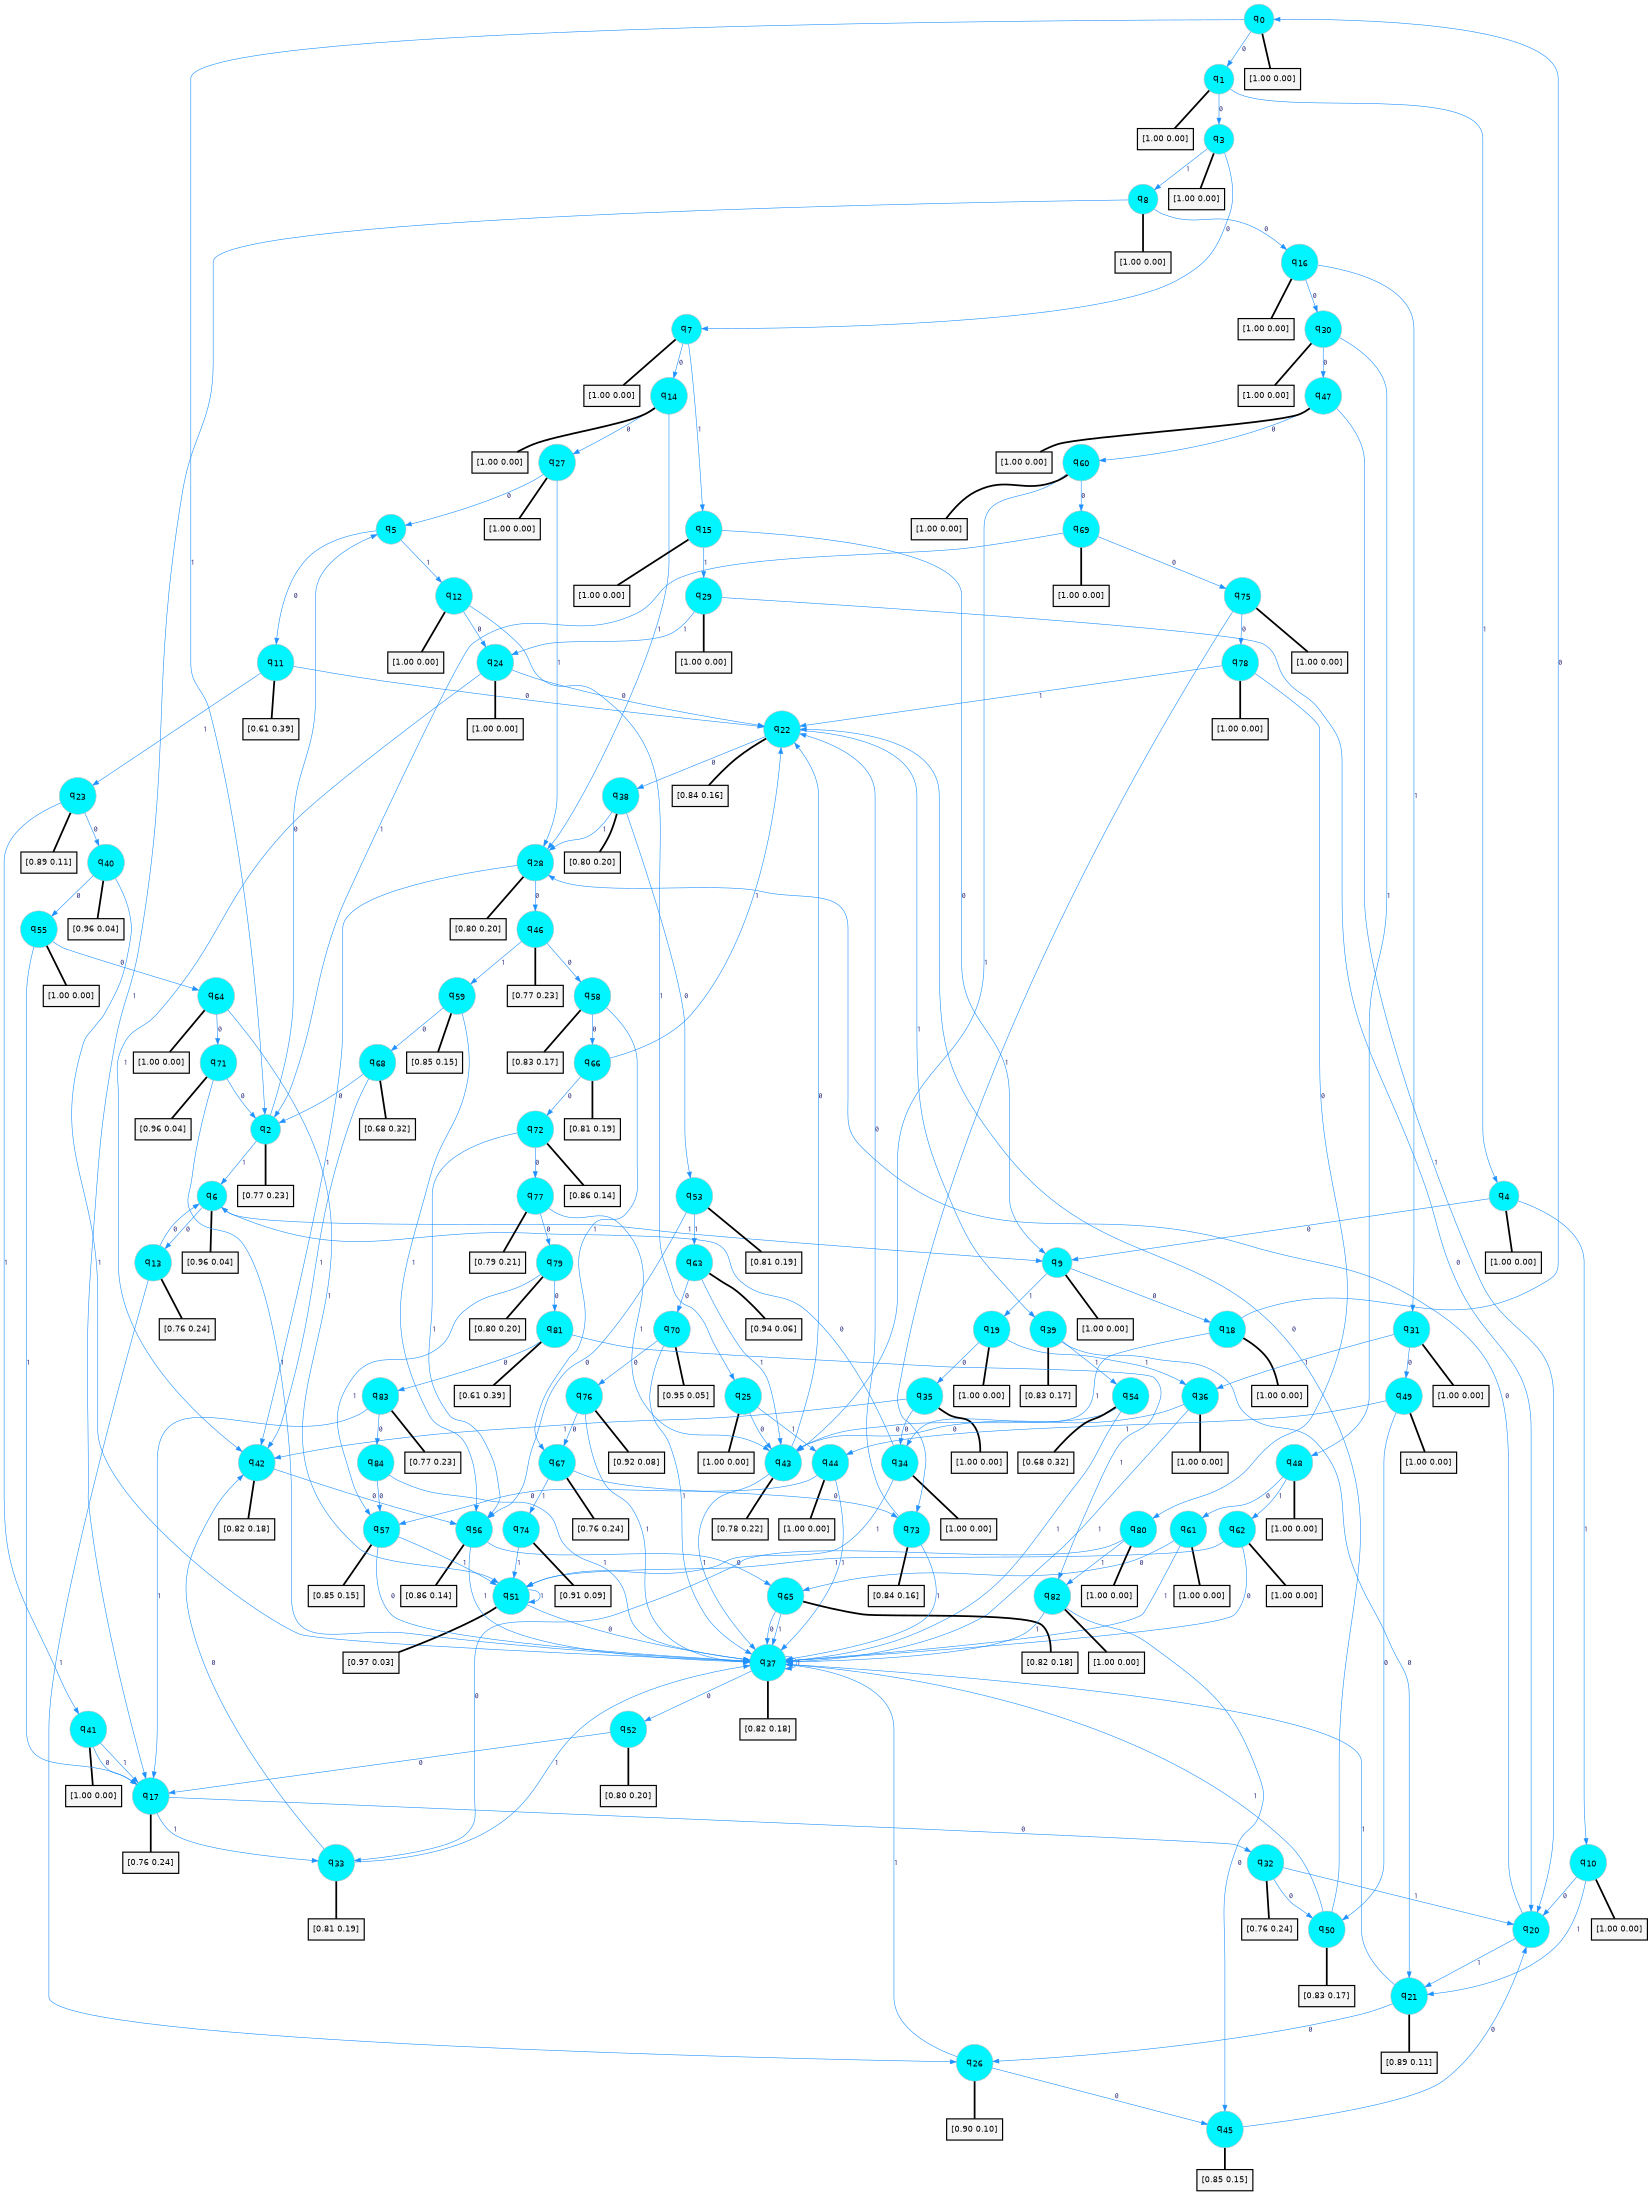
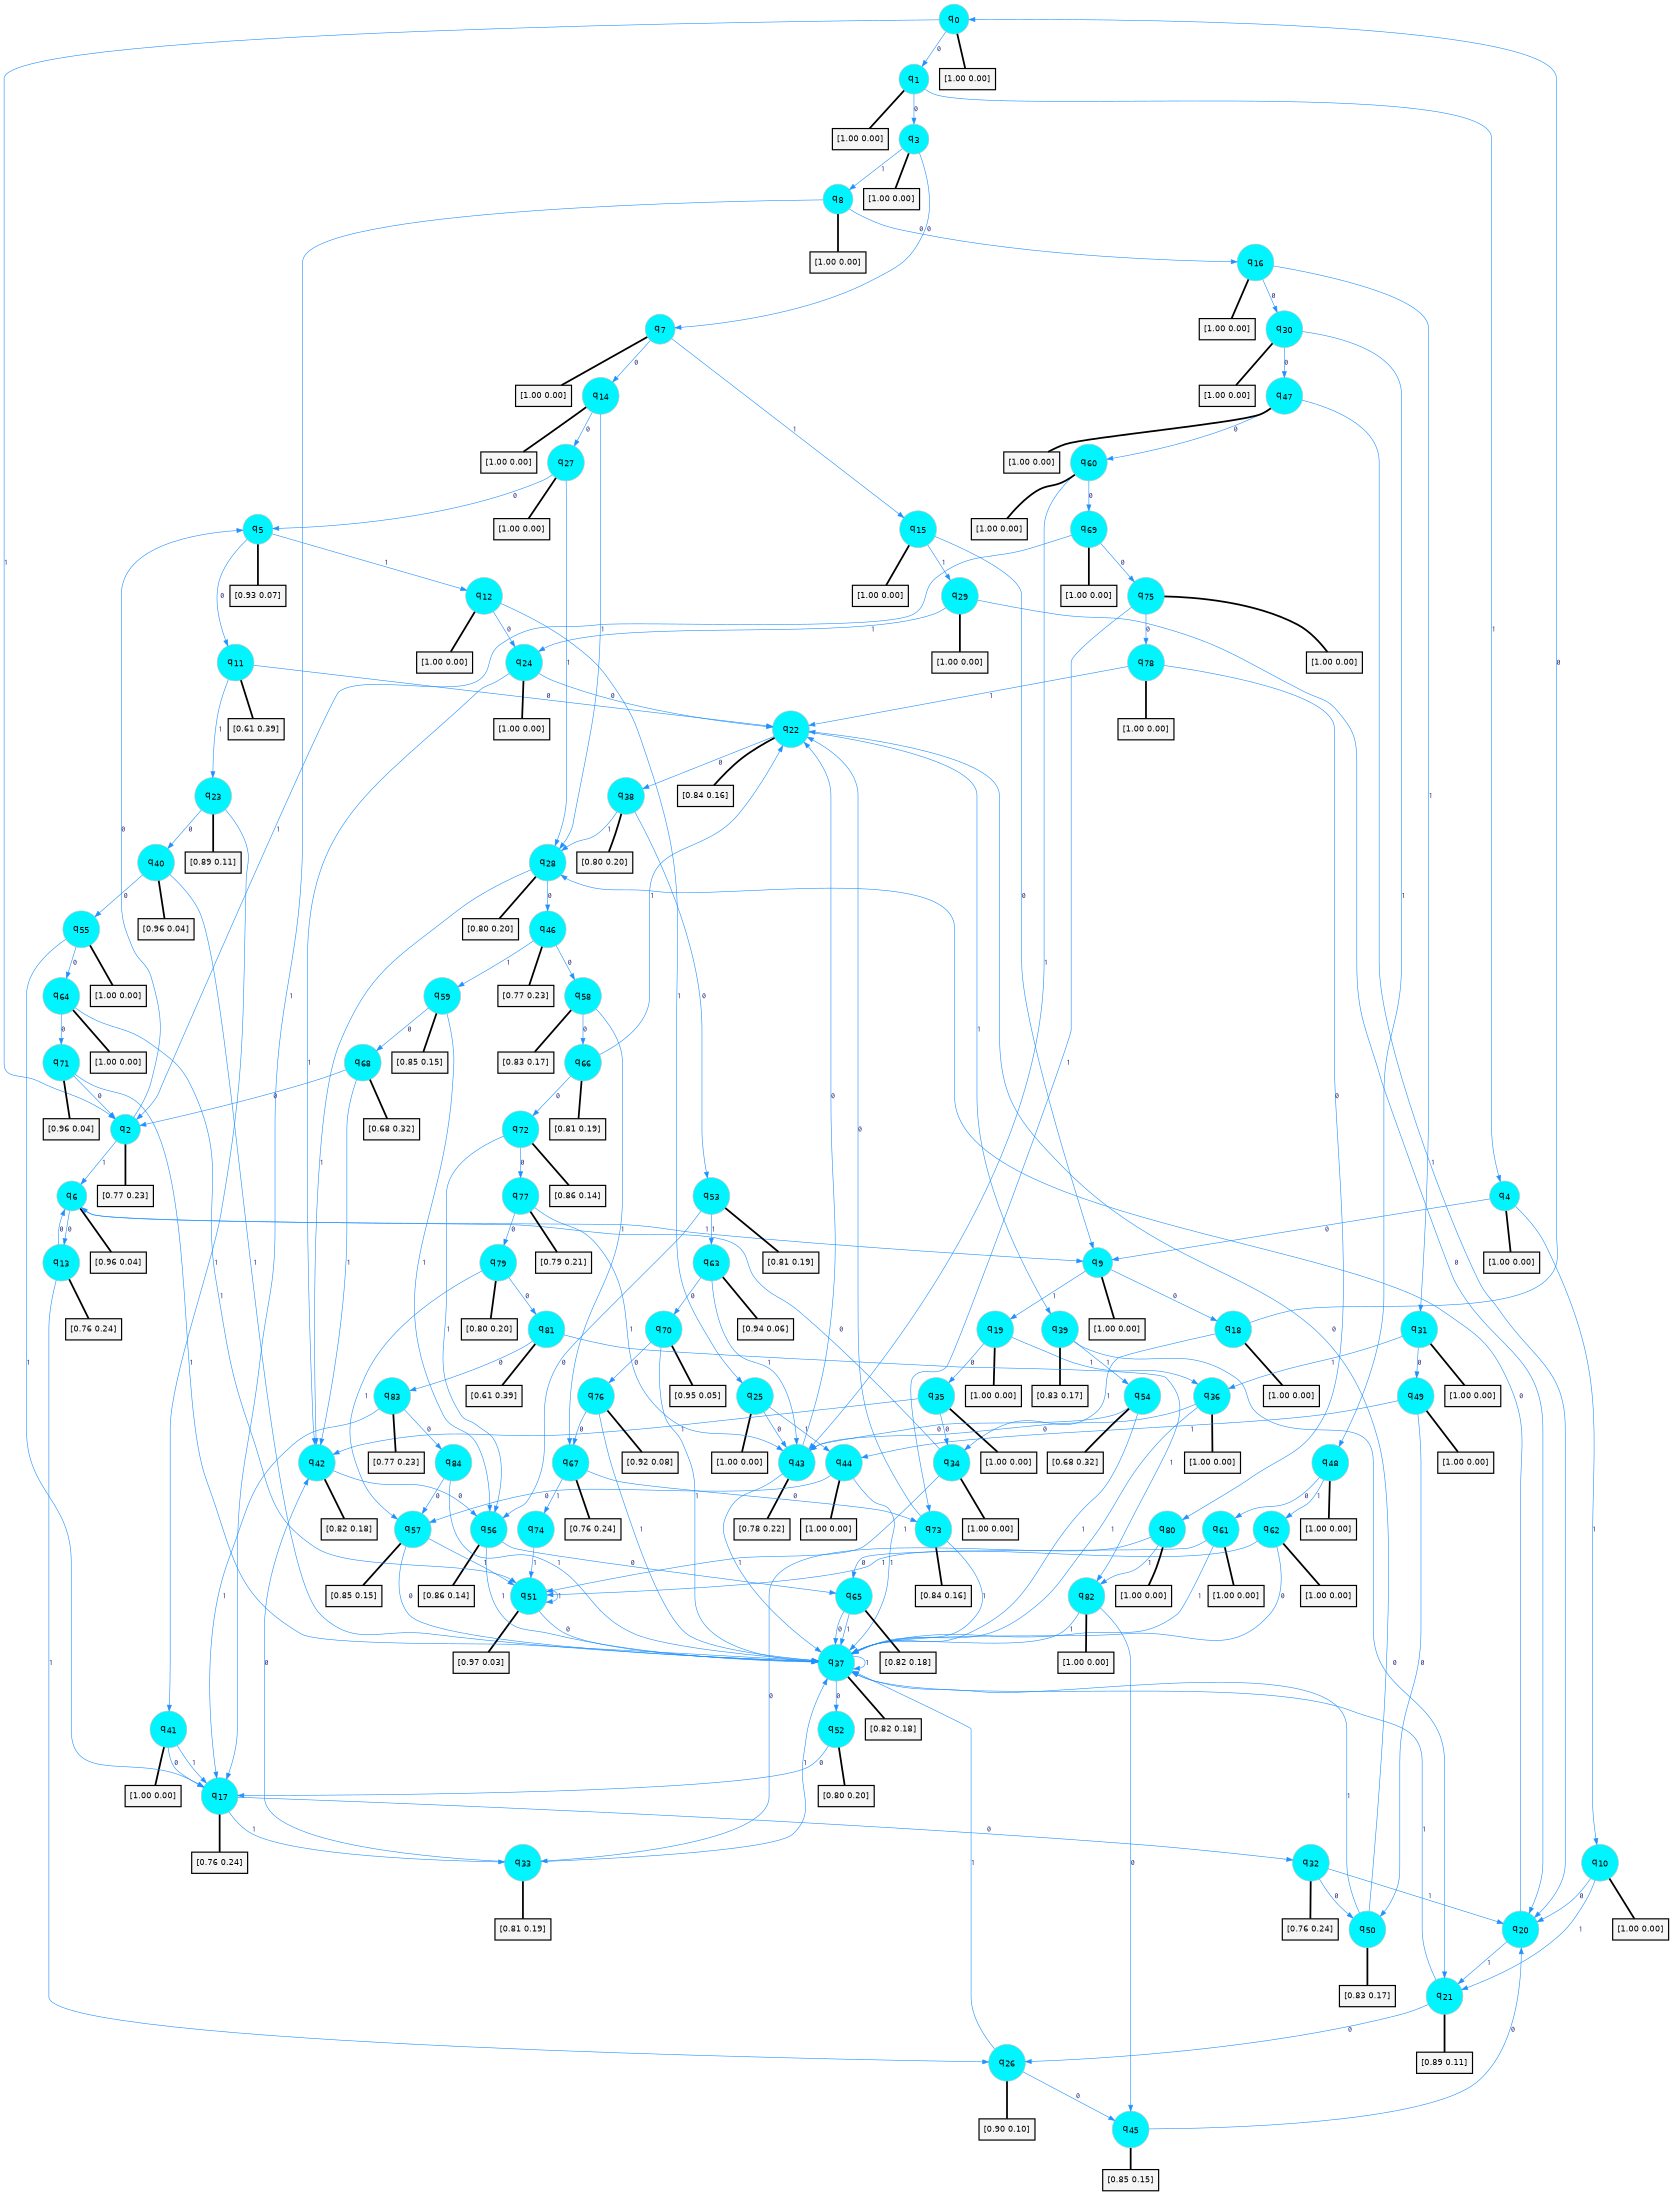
none -> (258, 596)
(583, 1596) -> none
